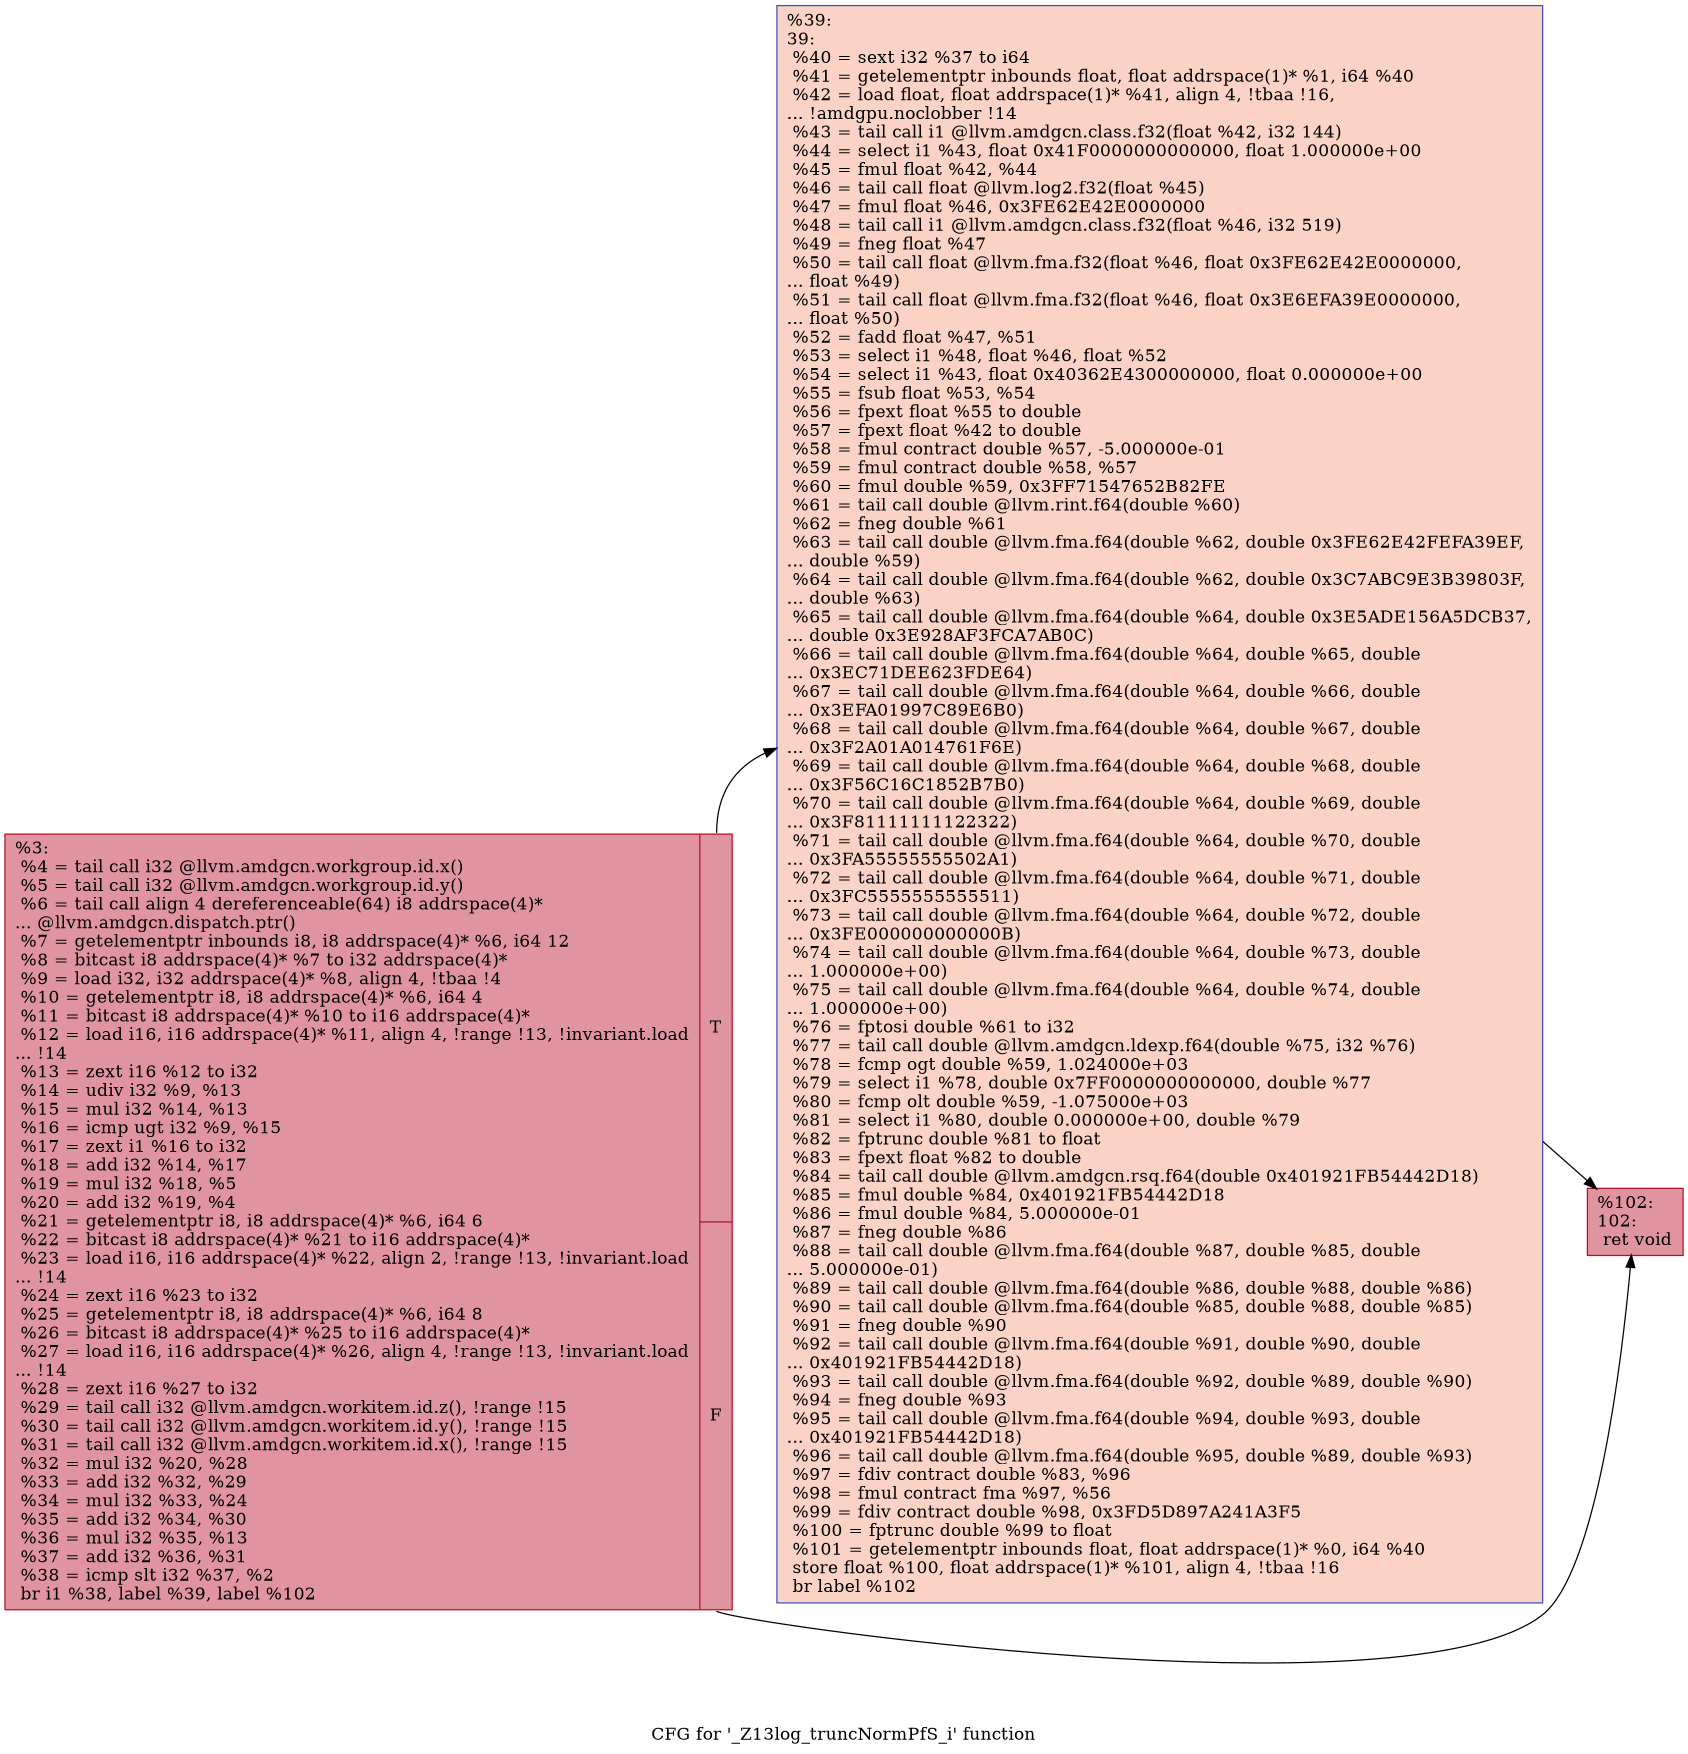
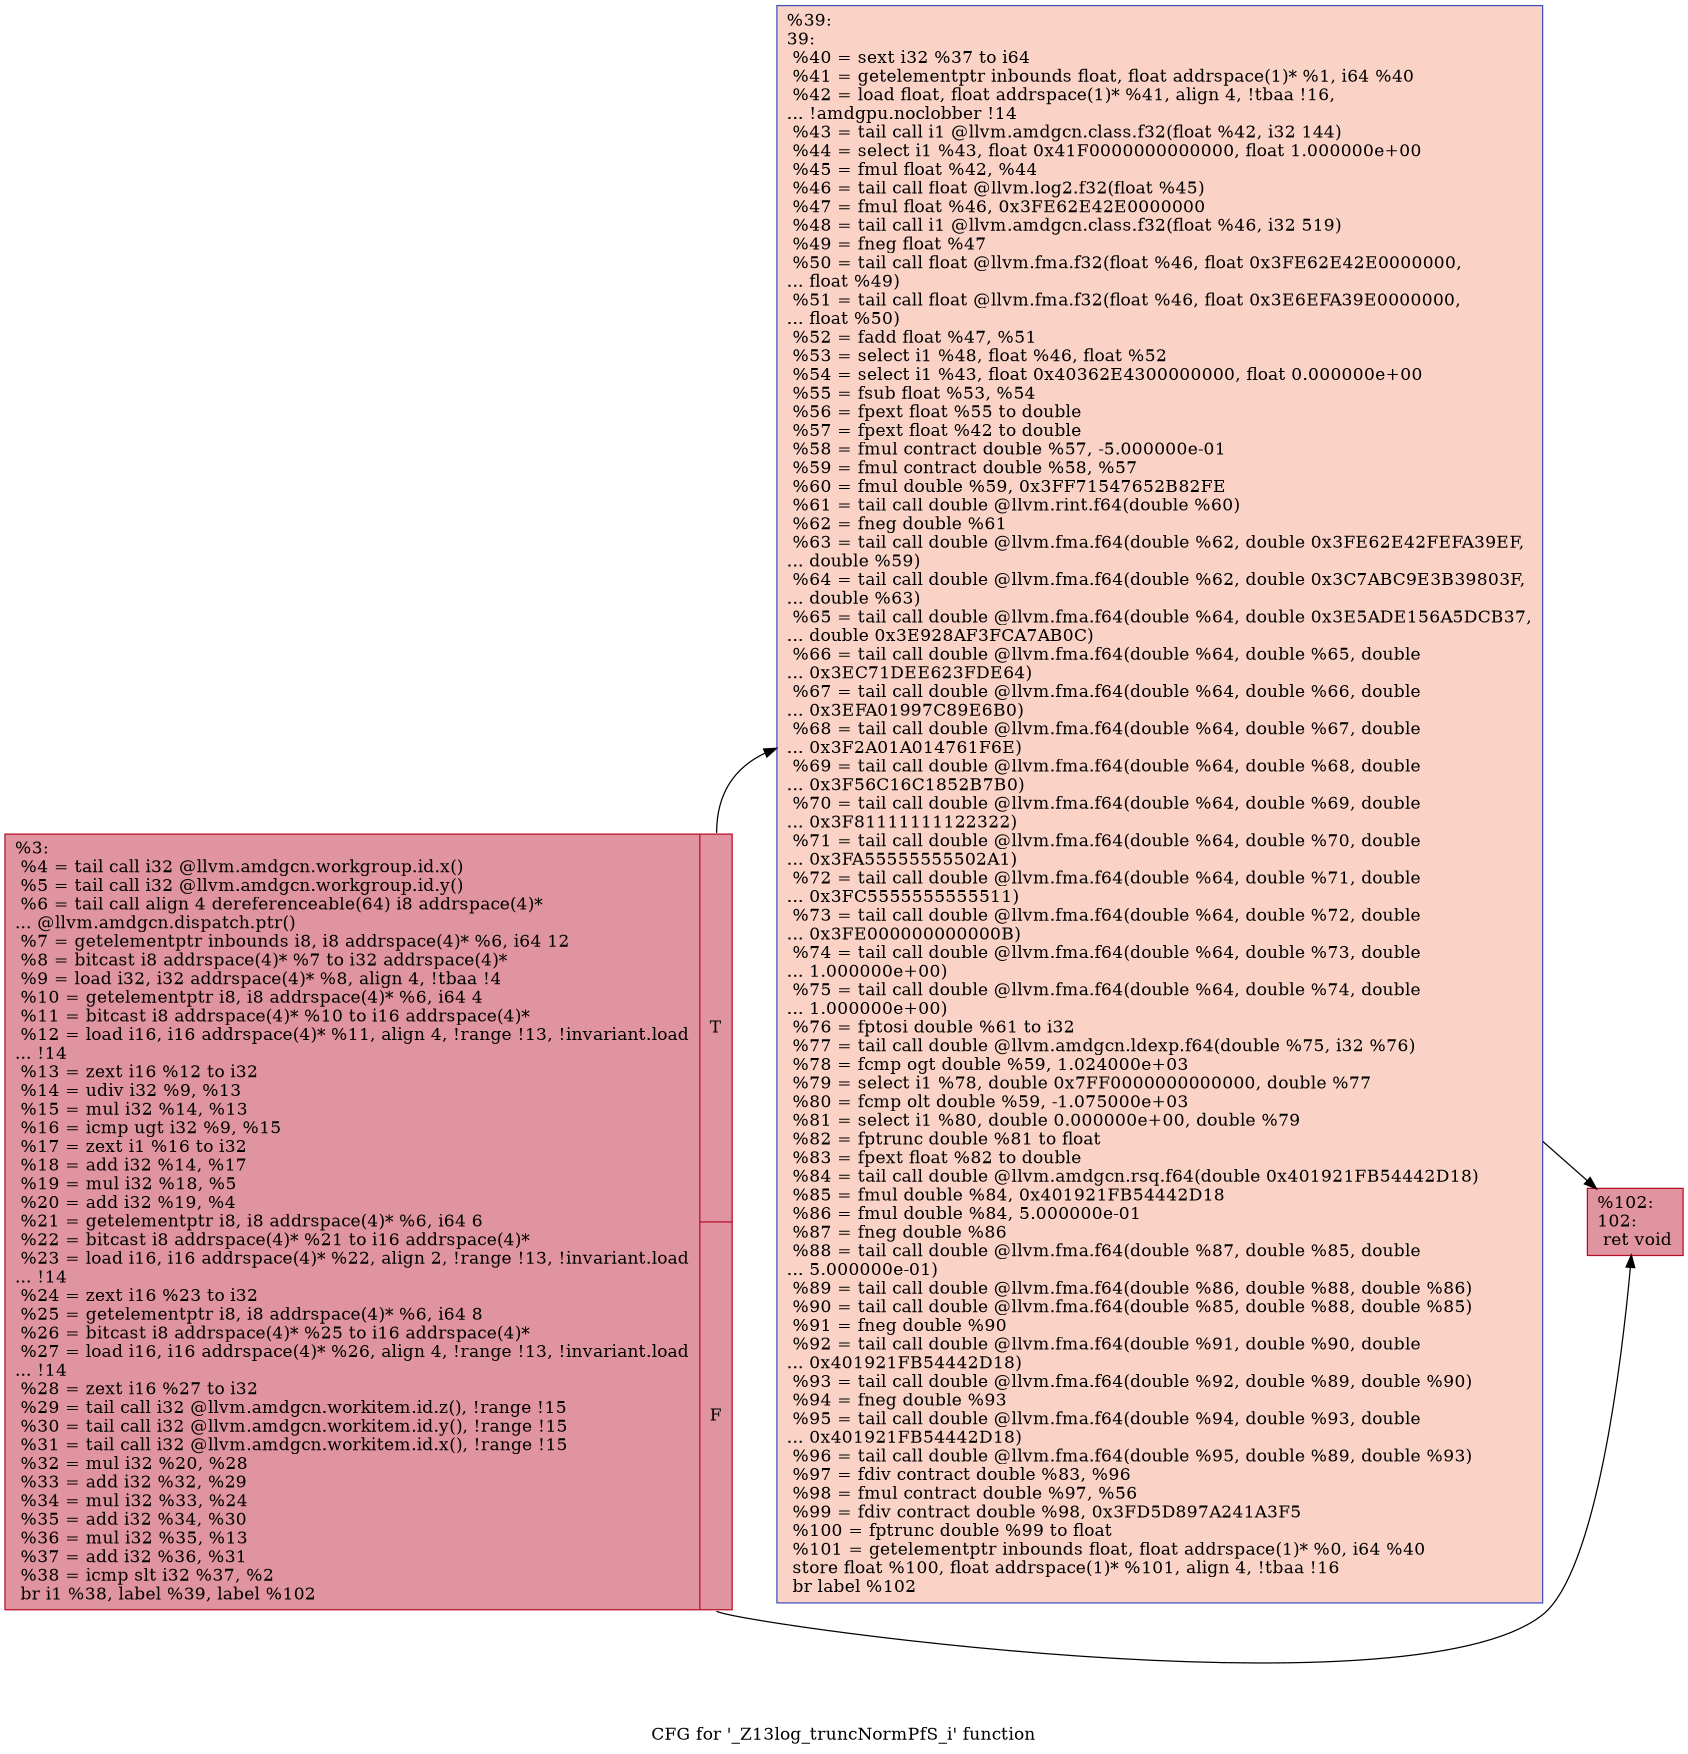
(950, 1494) -> (963, 1494)
